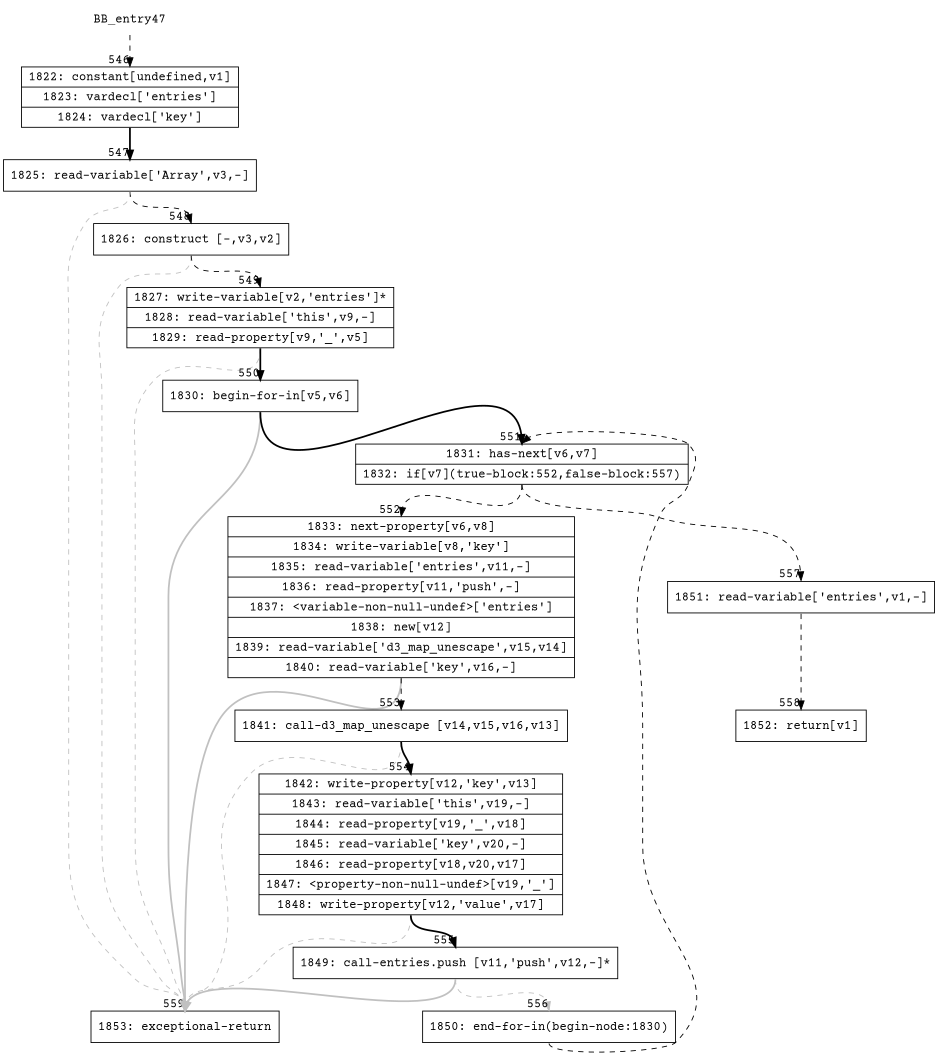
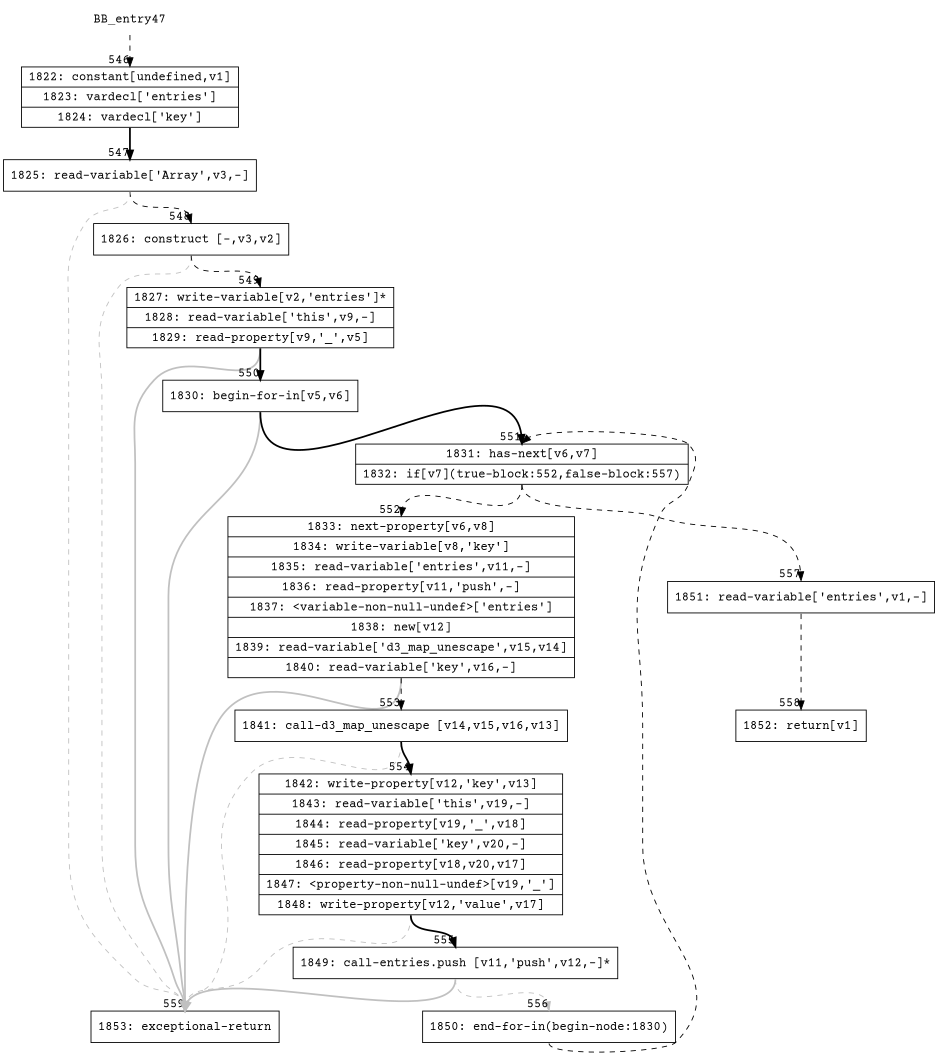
(135, 631) -> (135, 631)
